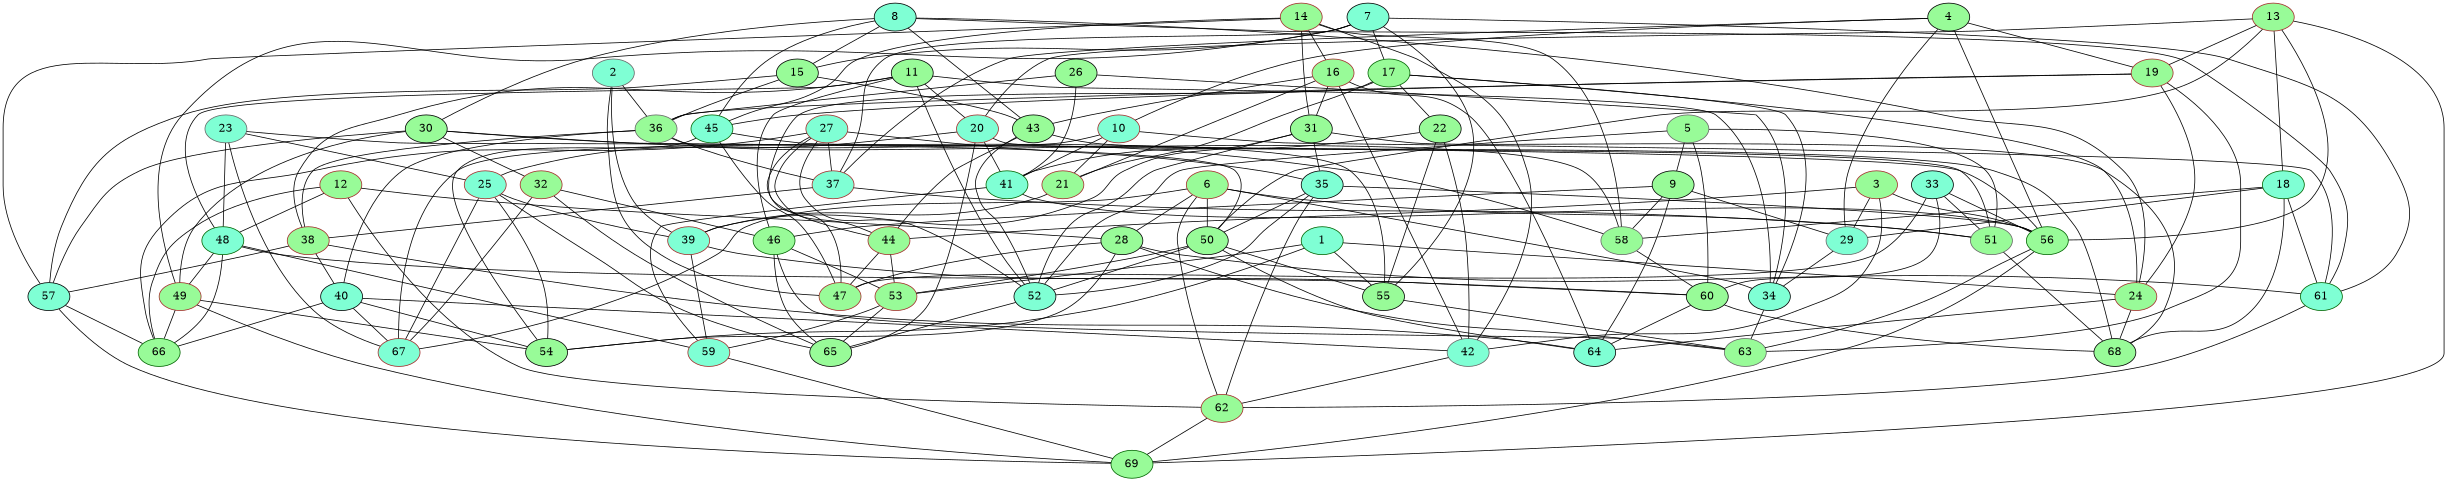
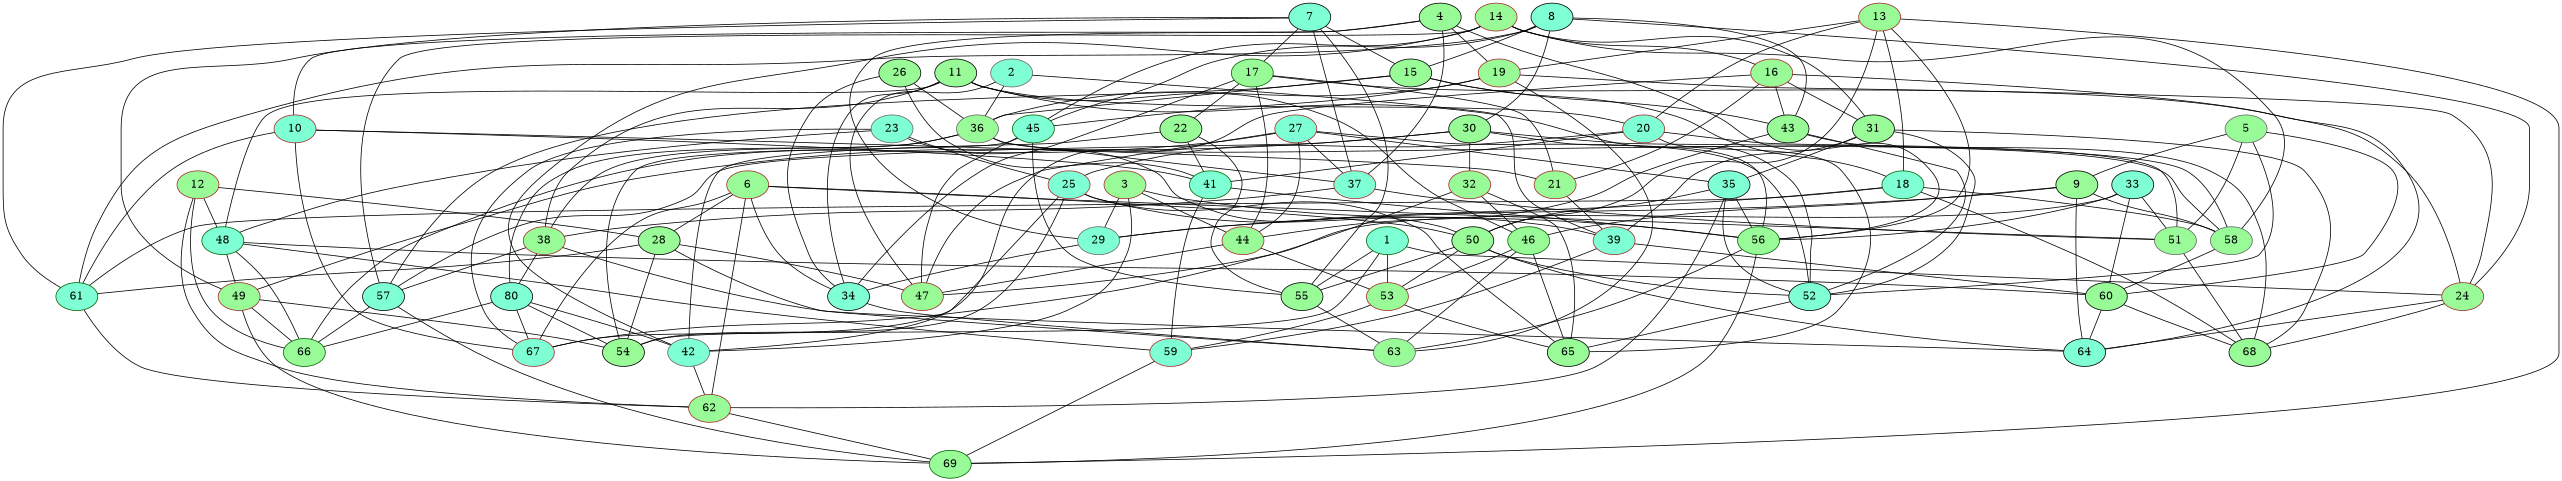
none -> (1673, 115)
(342, 297) -> (512, 297)
